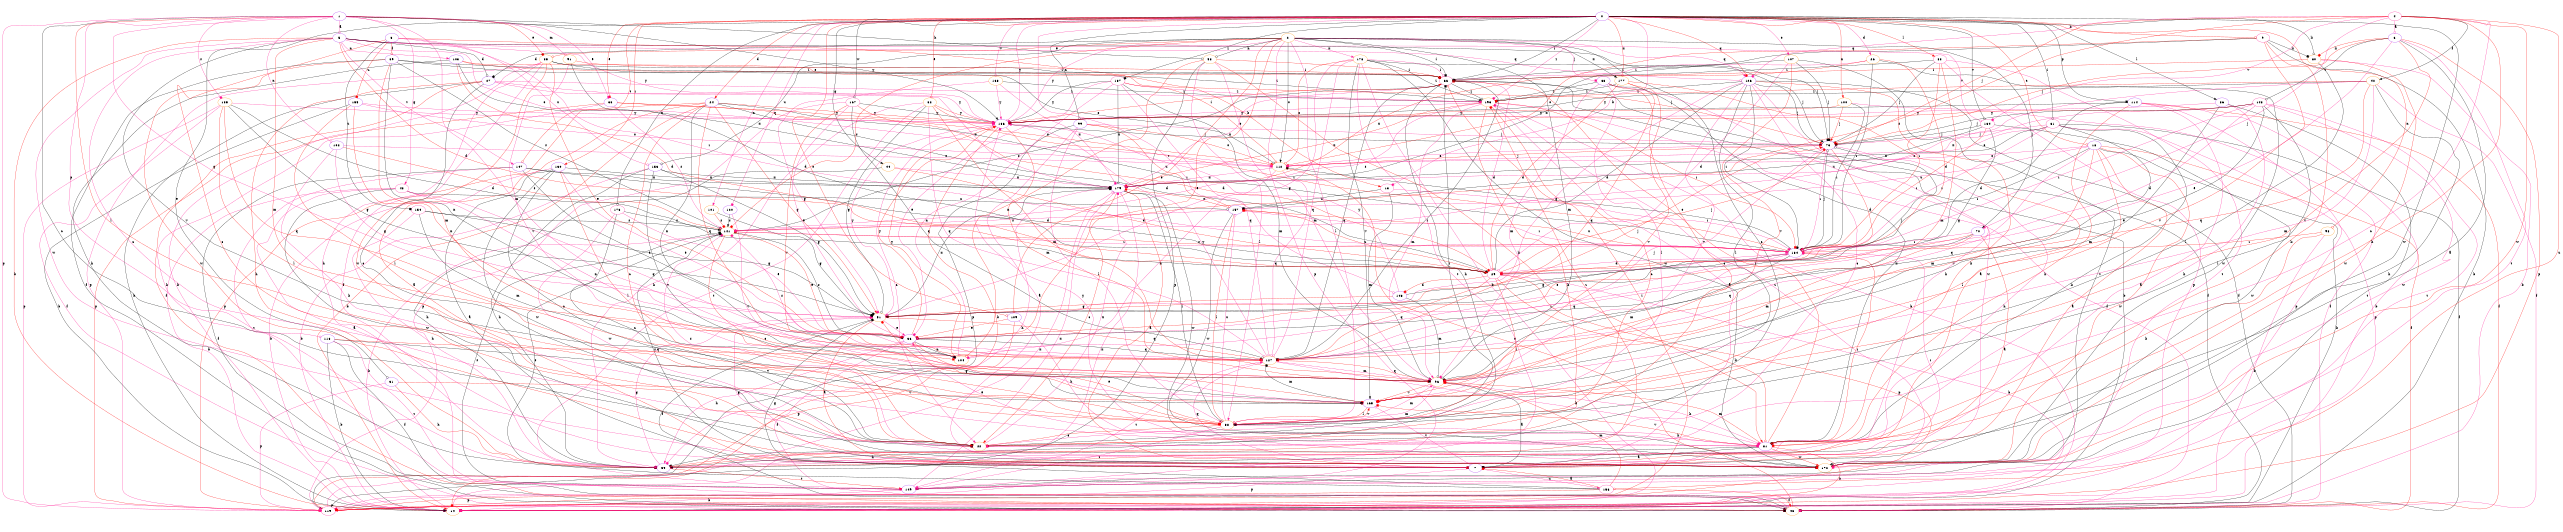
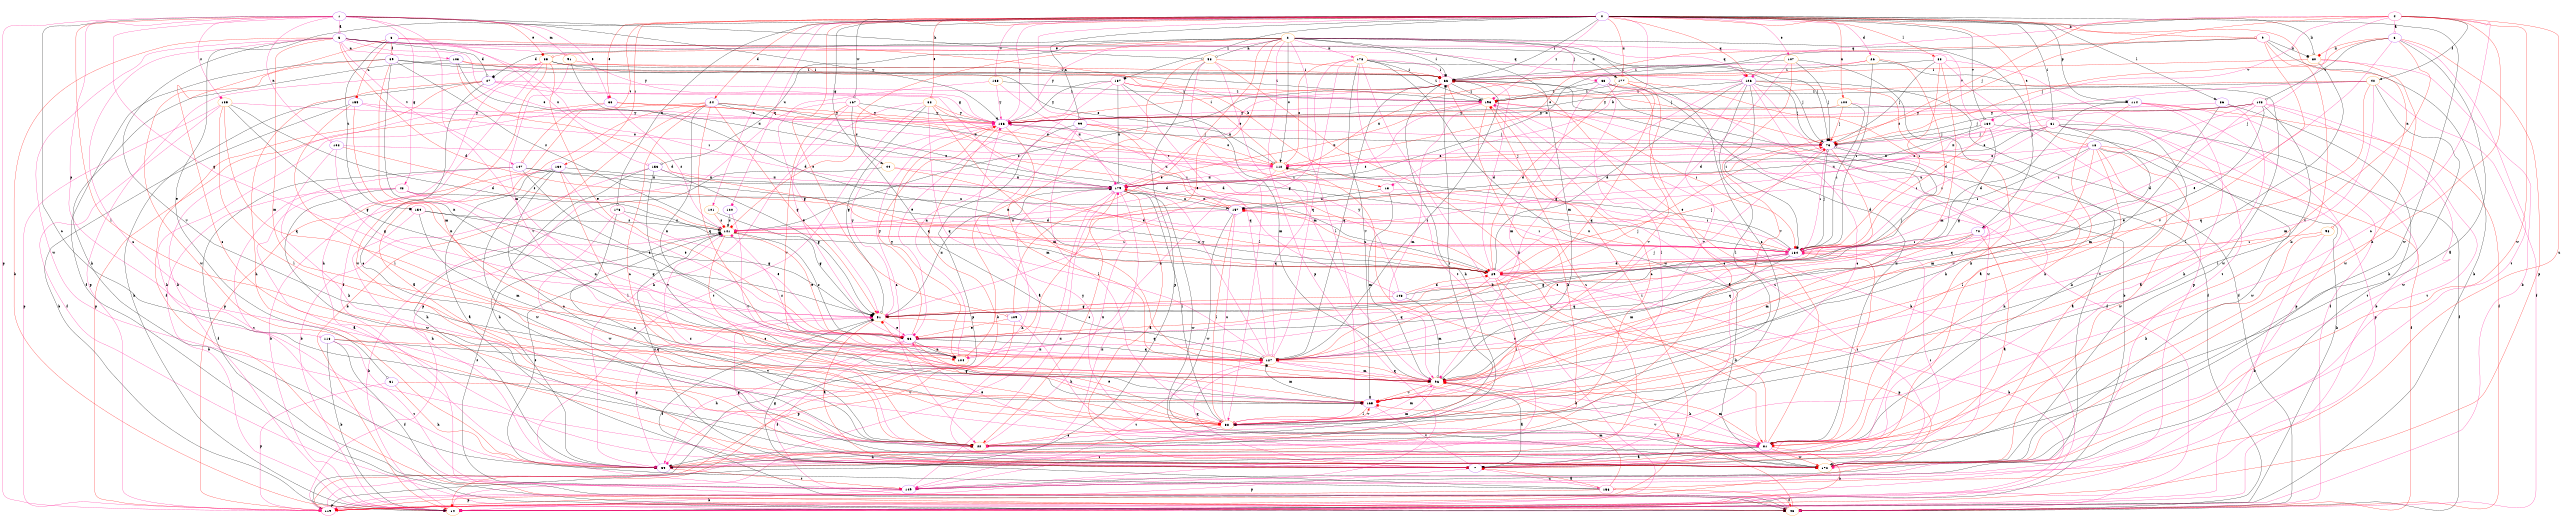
(816, 70) -> (816, 70)
(960, 102) -> (960, 102)
(896, 183) -> (896, 183)
none -> (1176, 199)
(1446, 280) -> (1445, 282)
